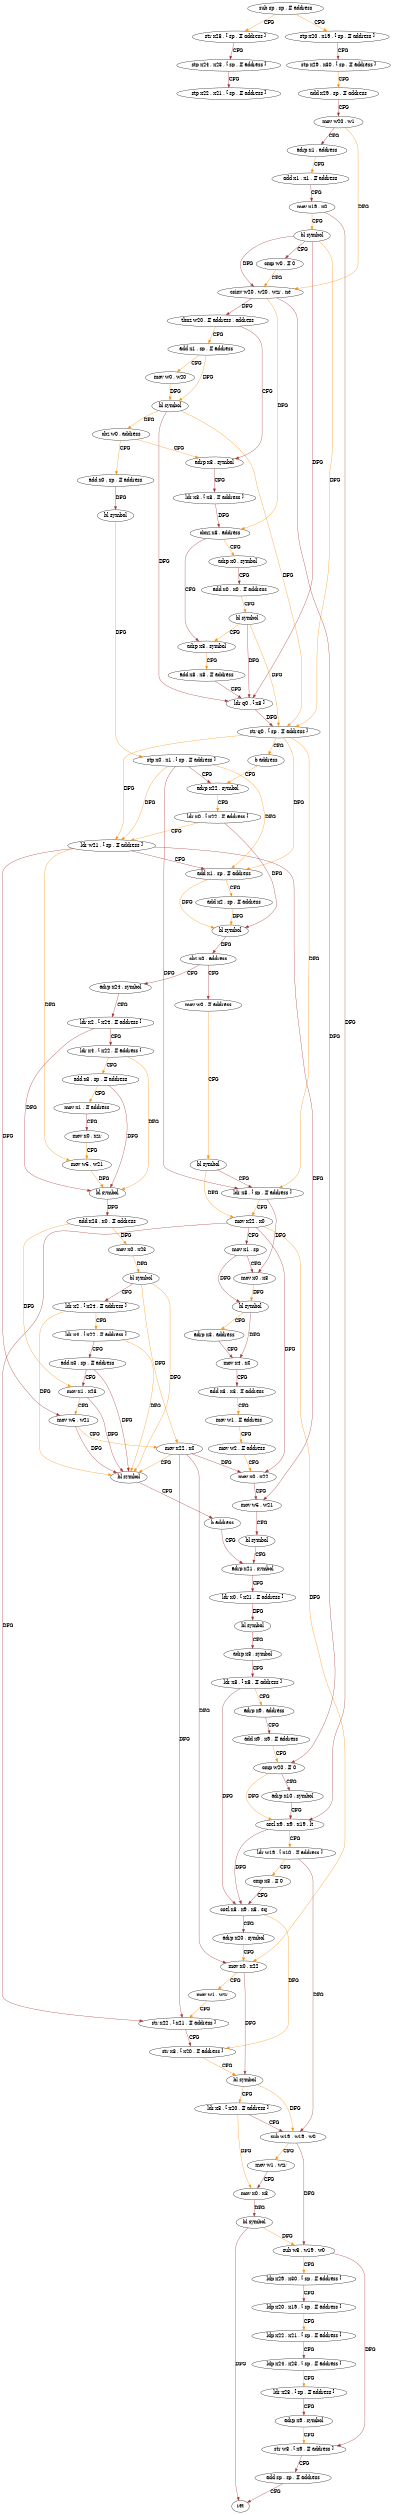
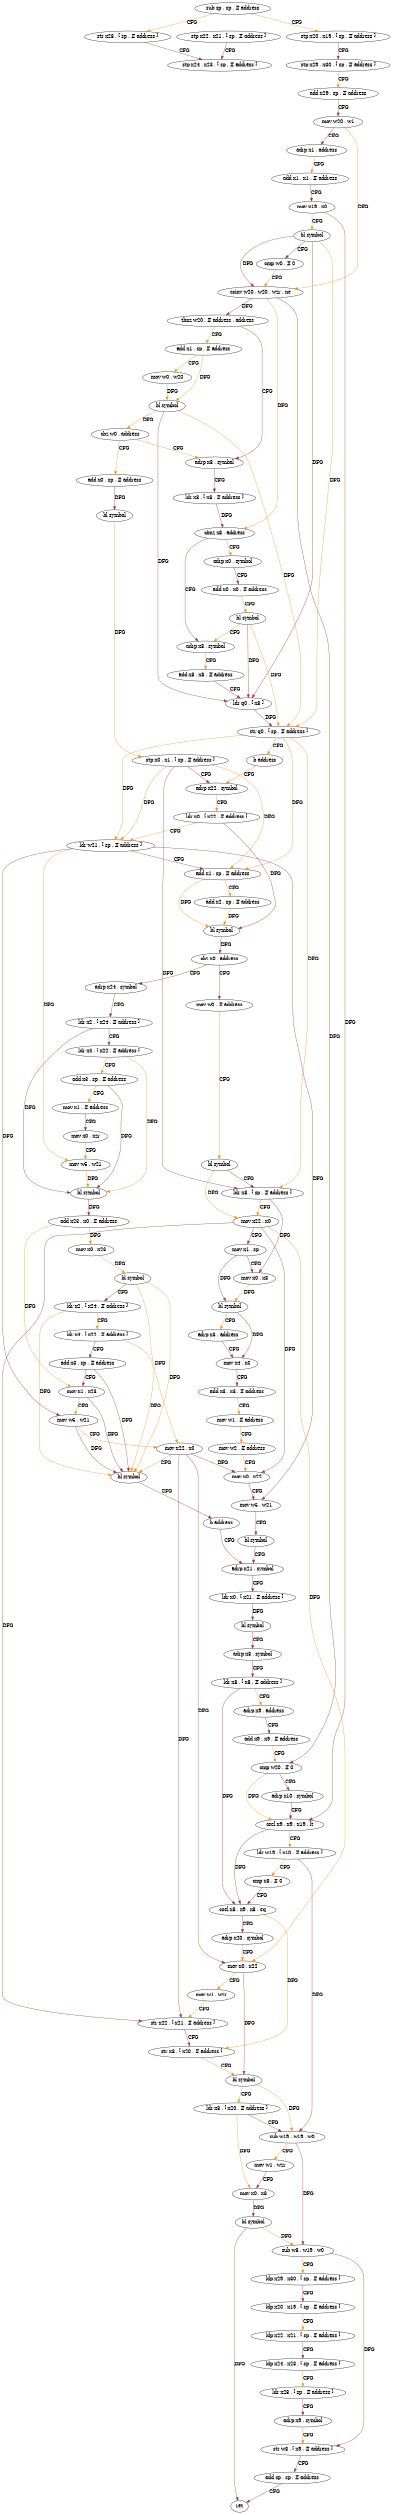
(229, 78) -> (225, 50)
